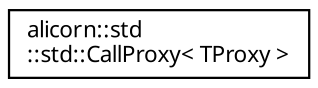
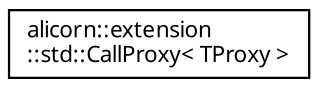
(159, 44) -> (159, 44)
